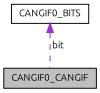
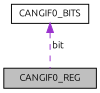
(50, 78) -> (50, 78)
